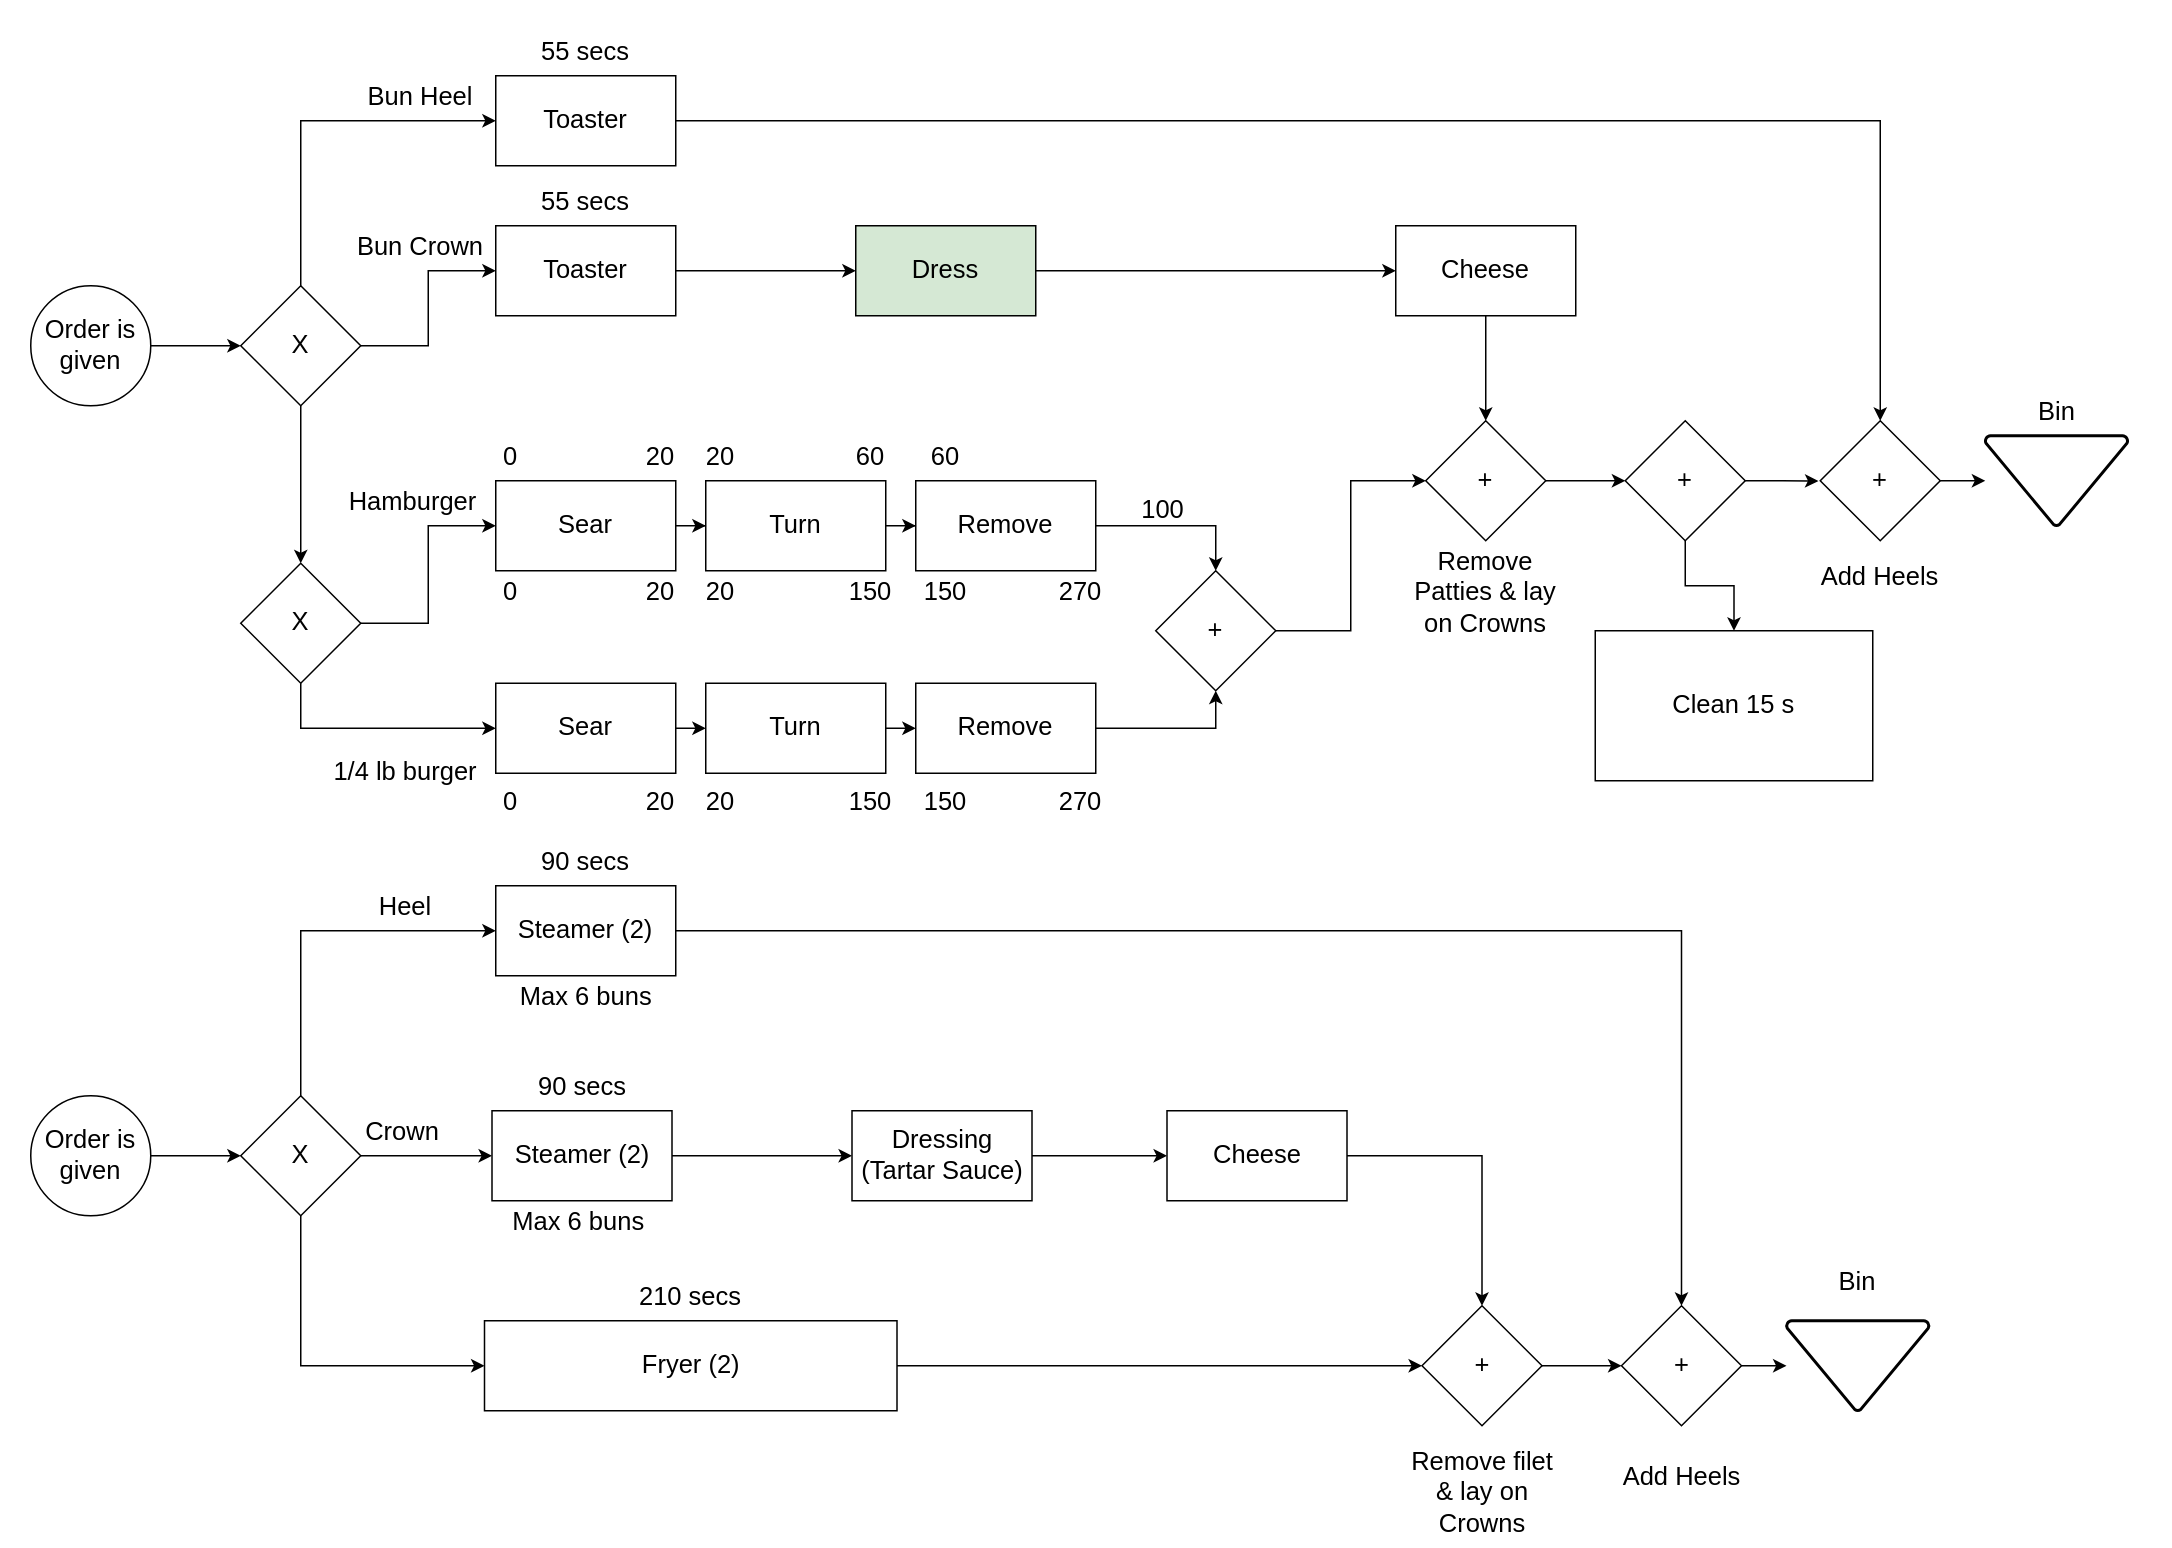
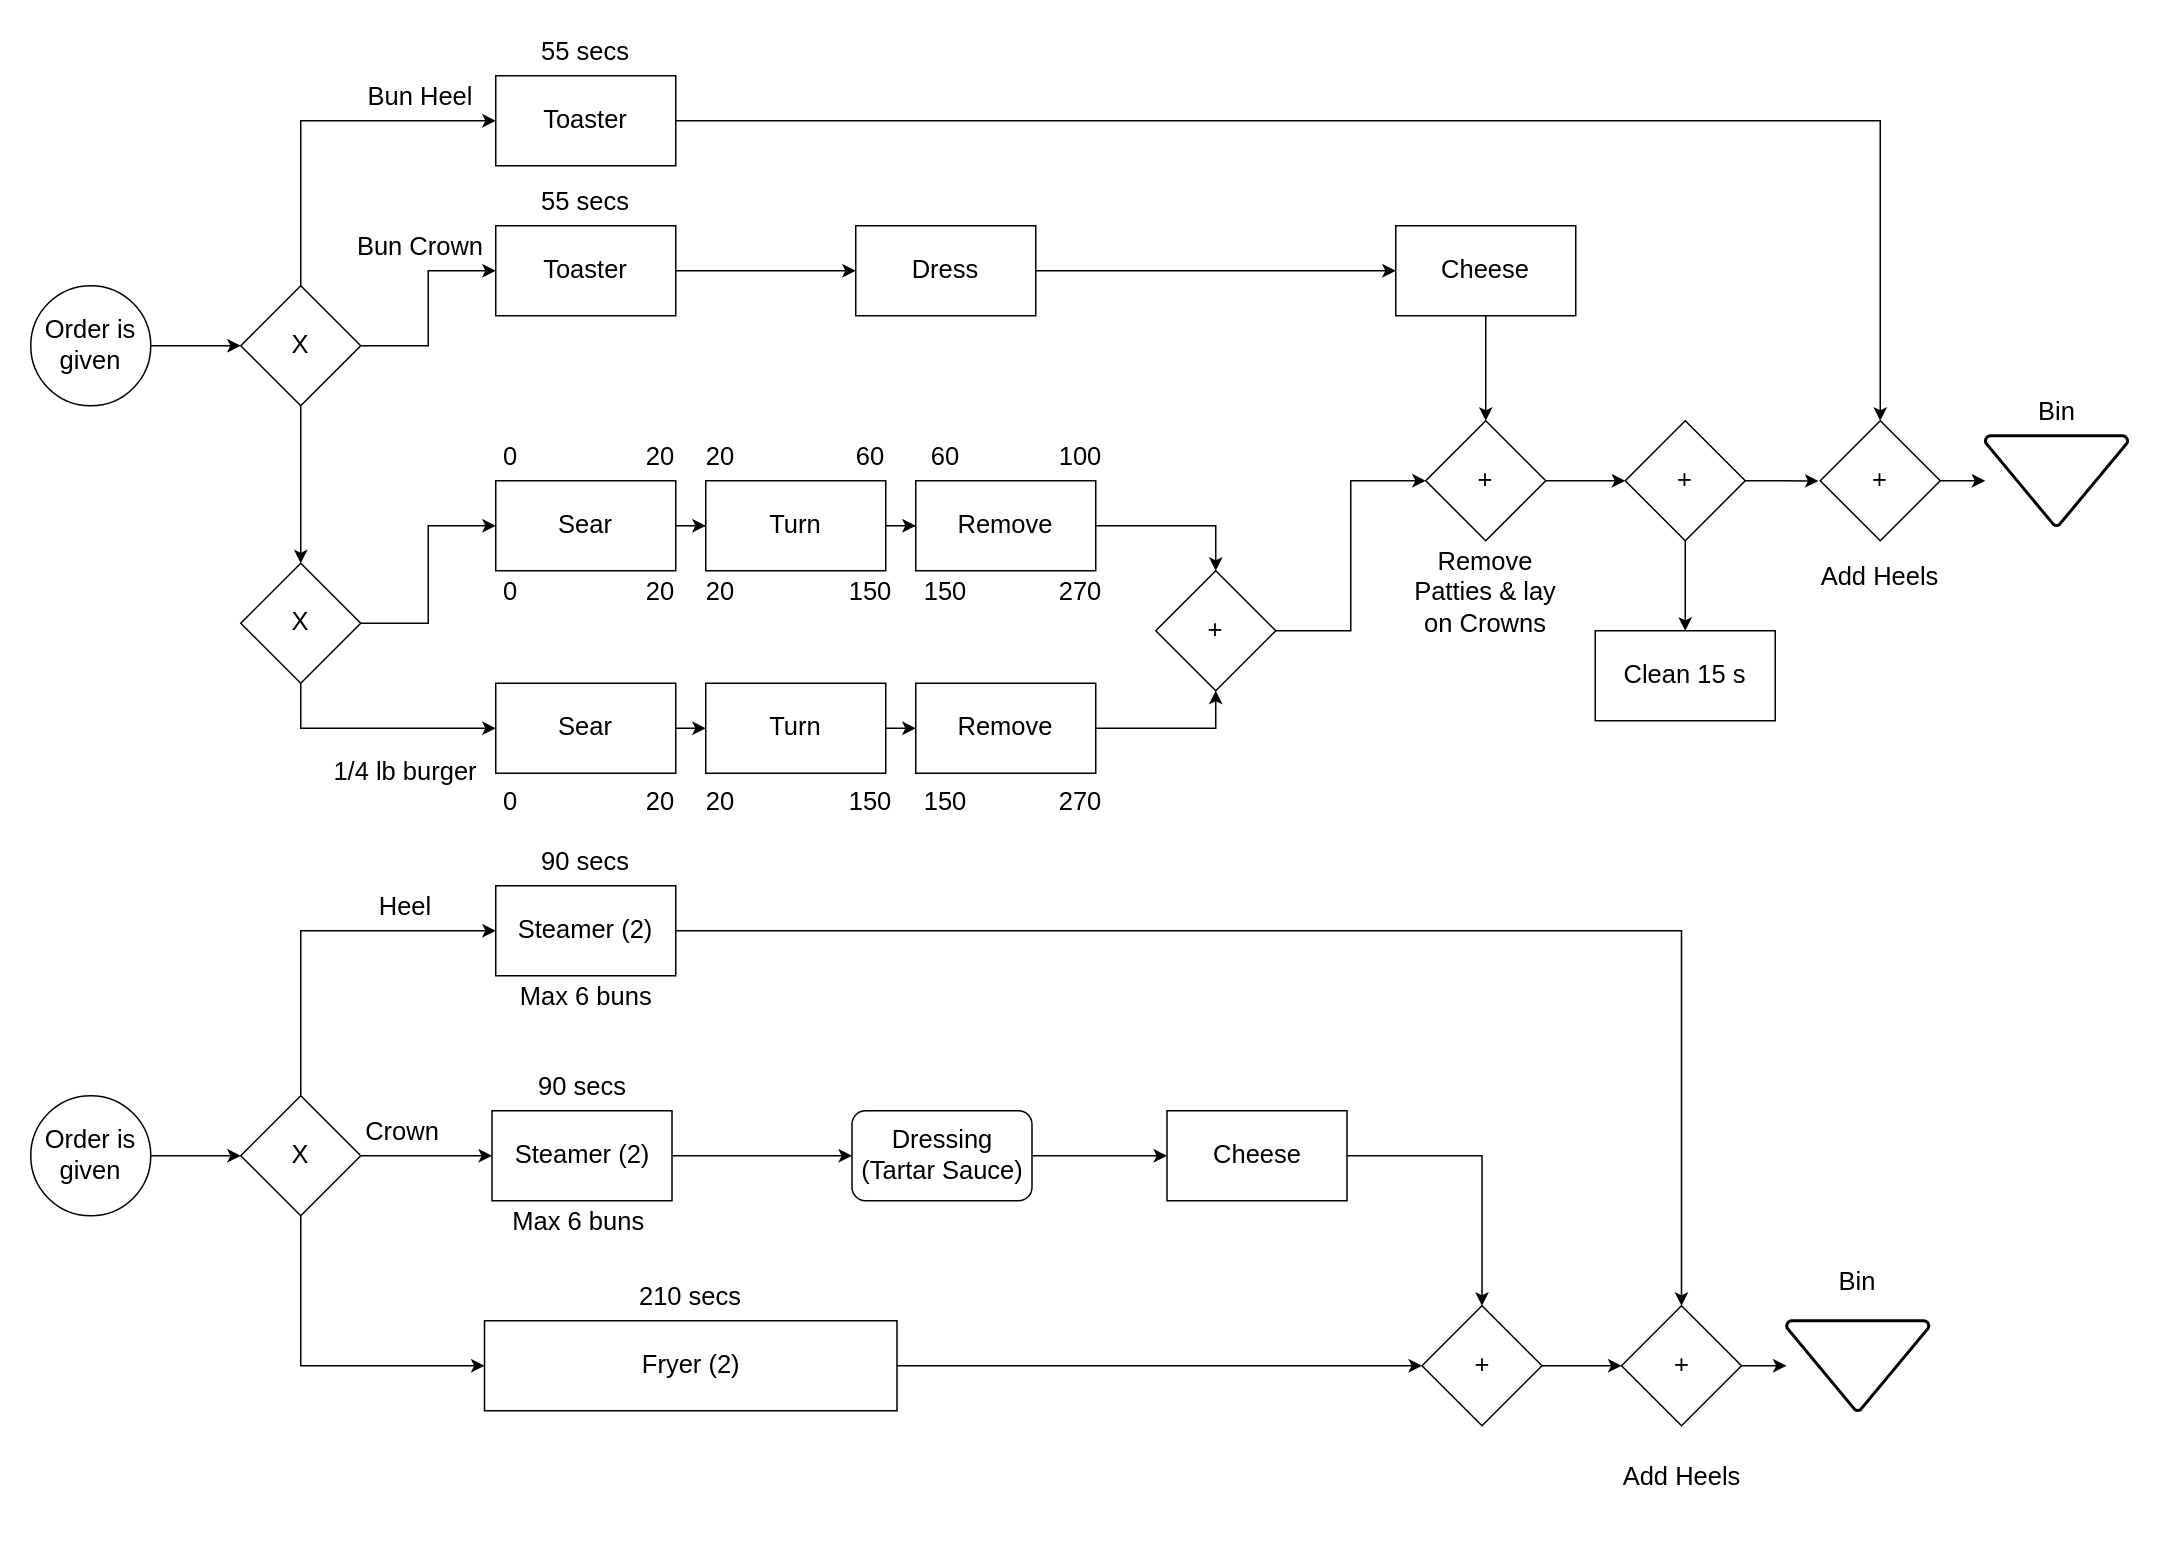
(946, 271) -> (946, 271)
(413, 503) -> none
(1163, 511) -> (1081, 458)
(1734, 706) -> (1685, 676)
(942, 1156) -> (942, 1156)
(1482, 1493) -> none
